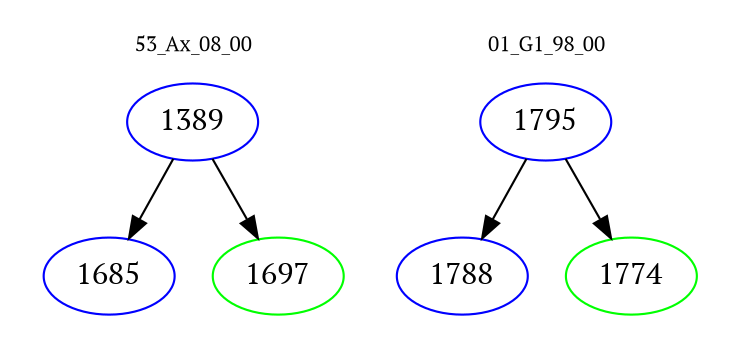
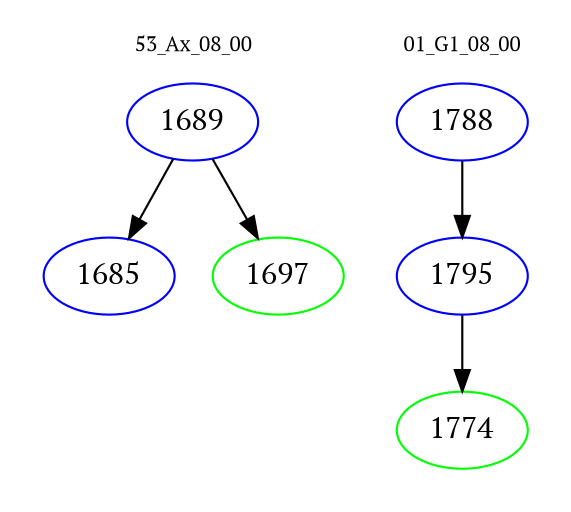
(547, 46) -> (462, 46)
(193, 122) -> (193, 122)
(510, 189) -> (462, 189)
